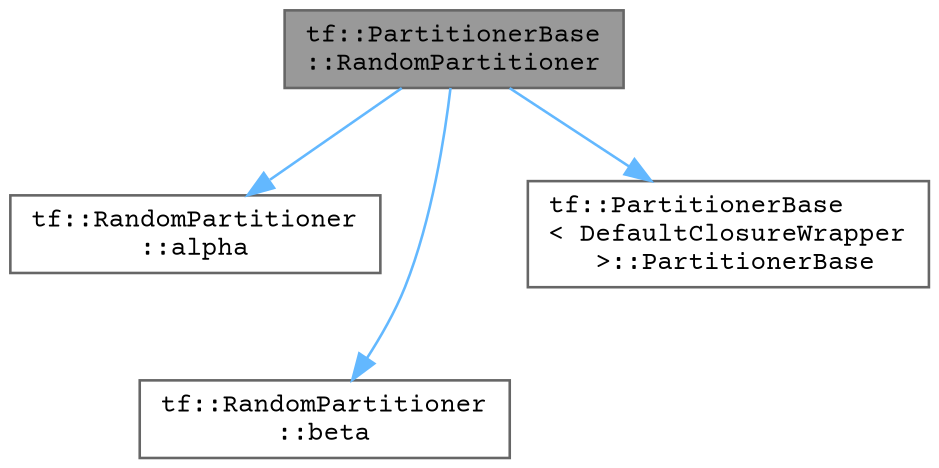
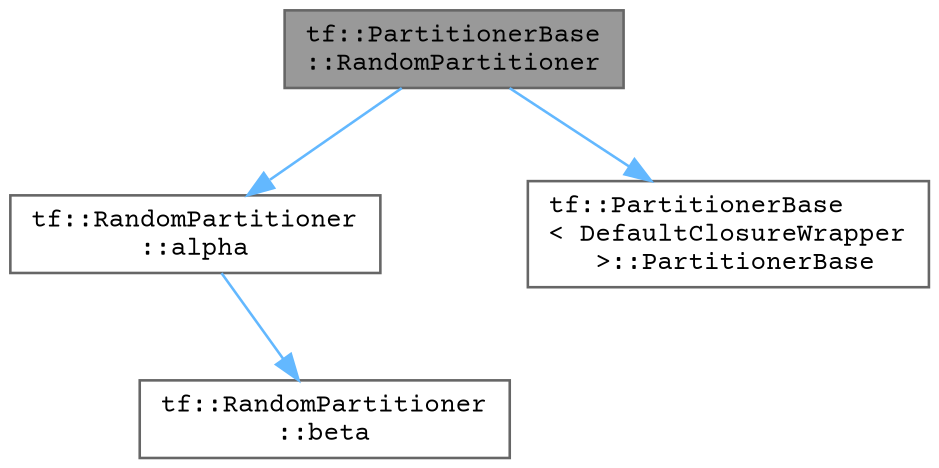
(424, 228) -> (252, 316)
